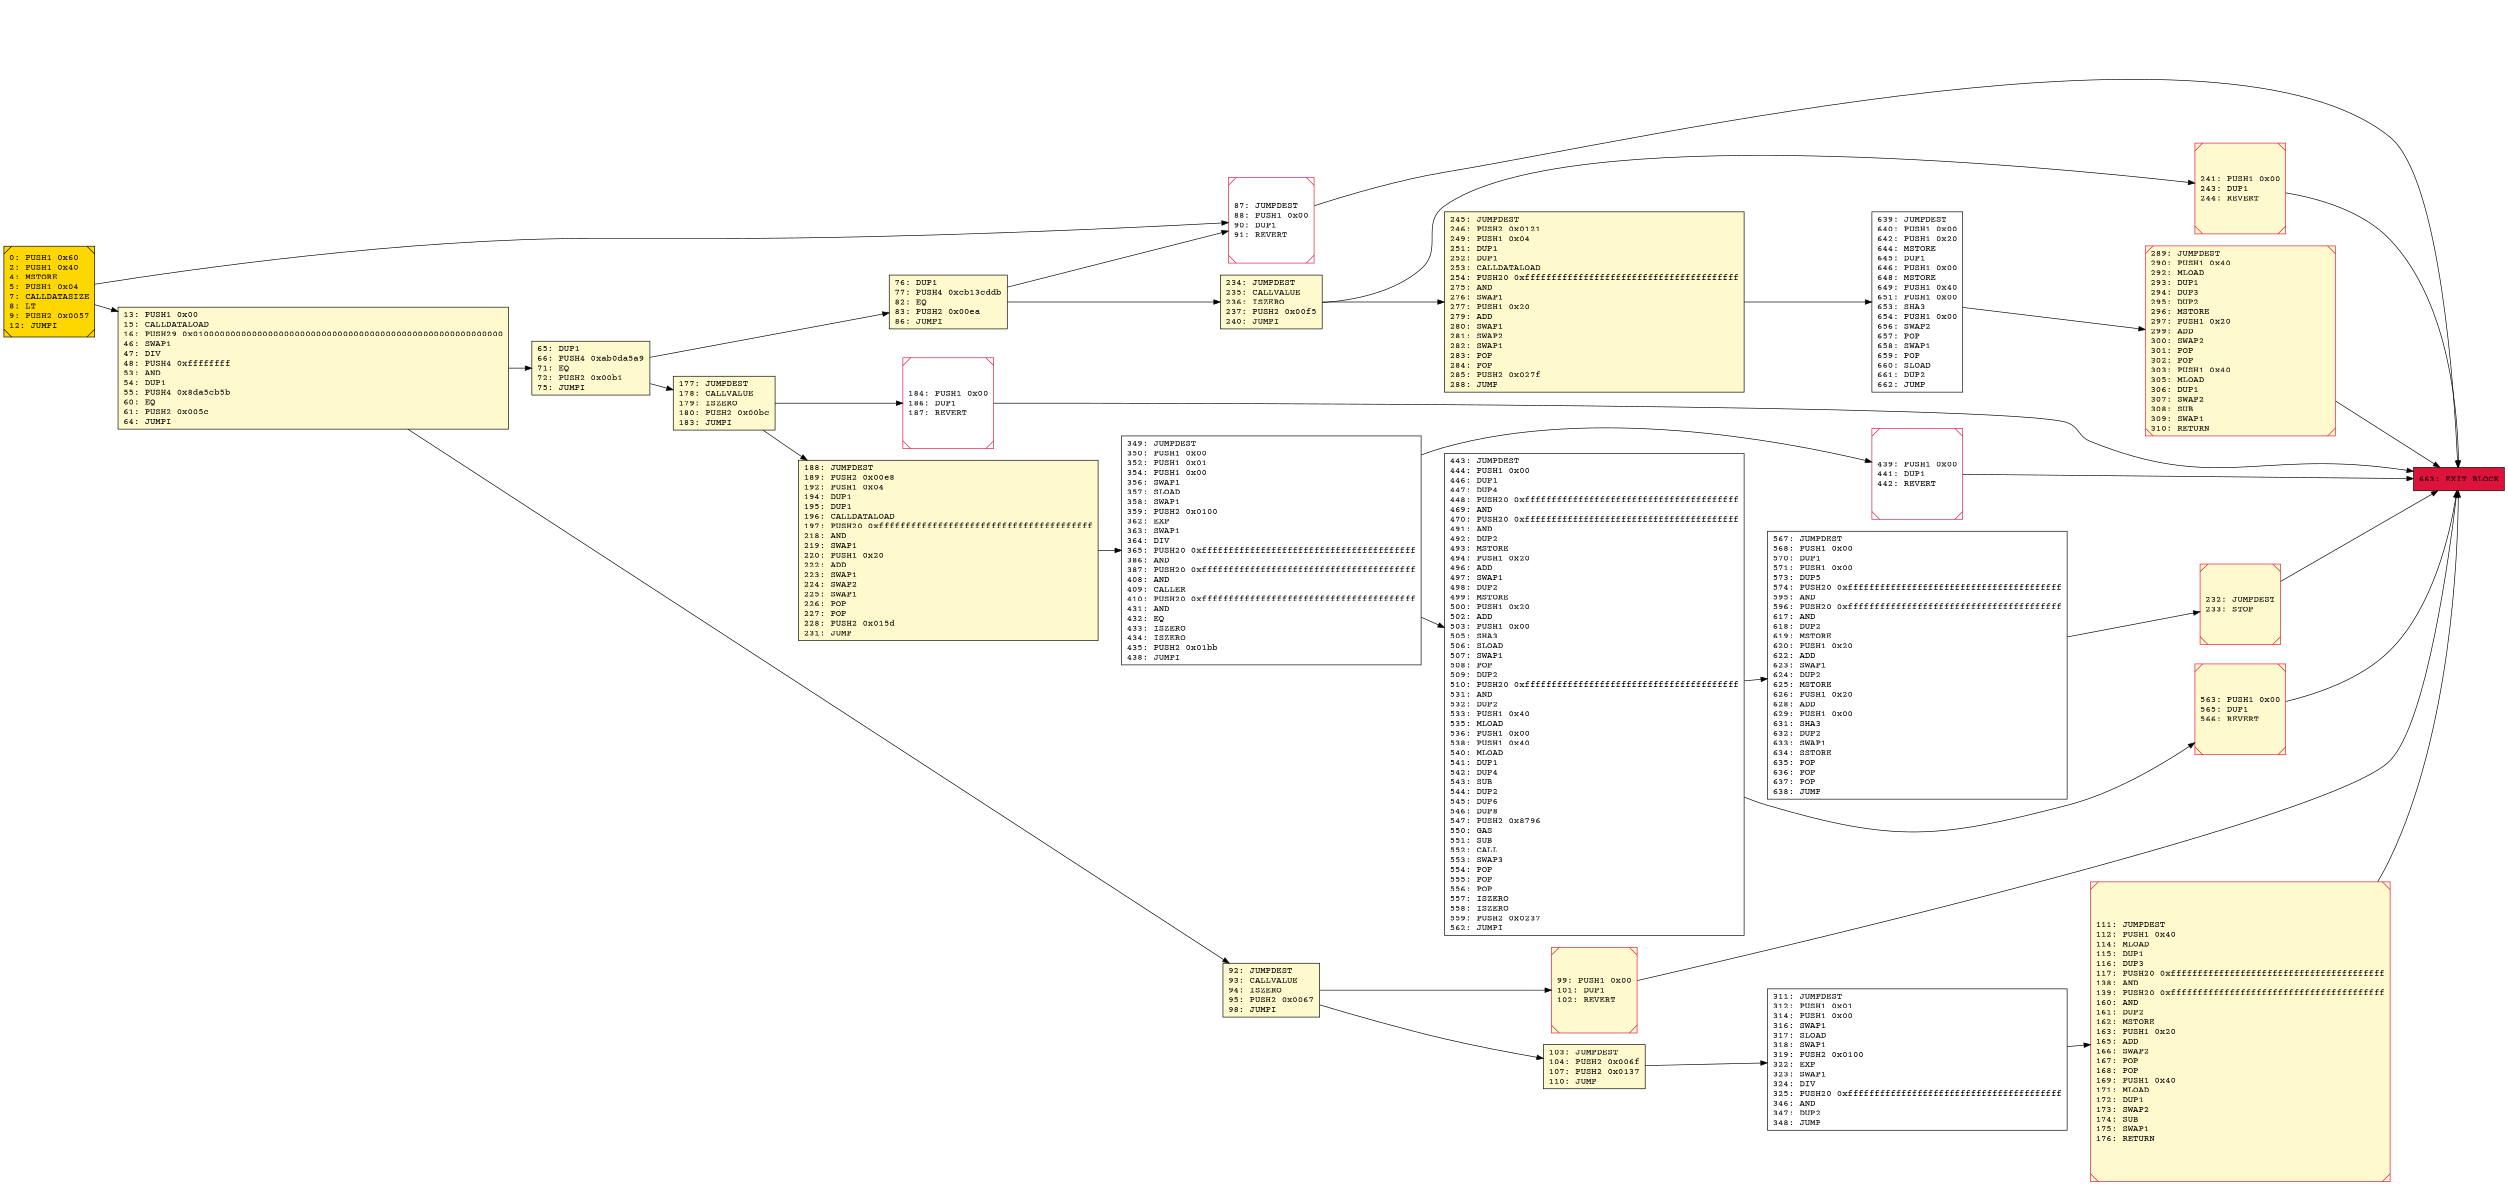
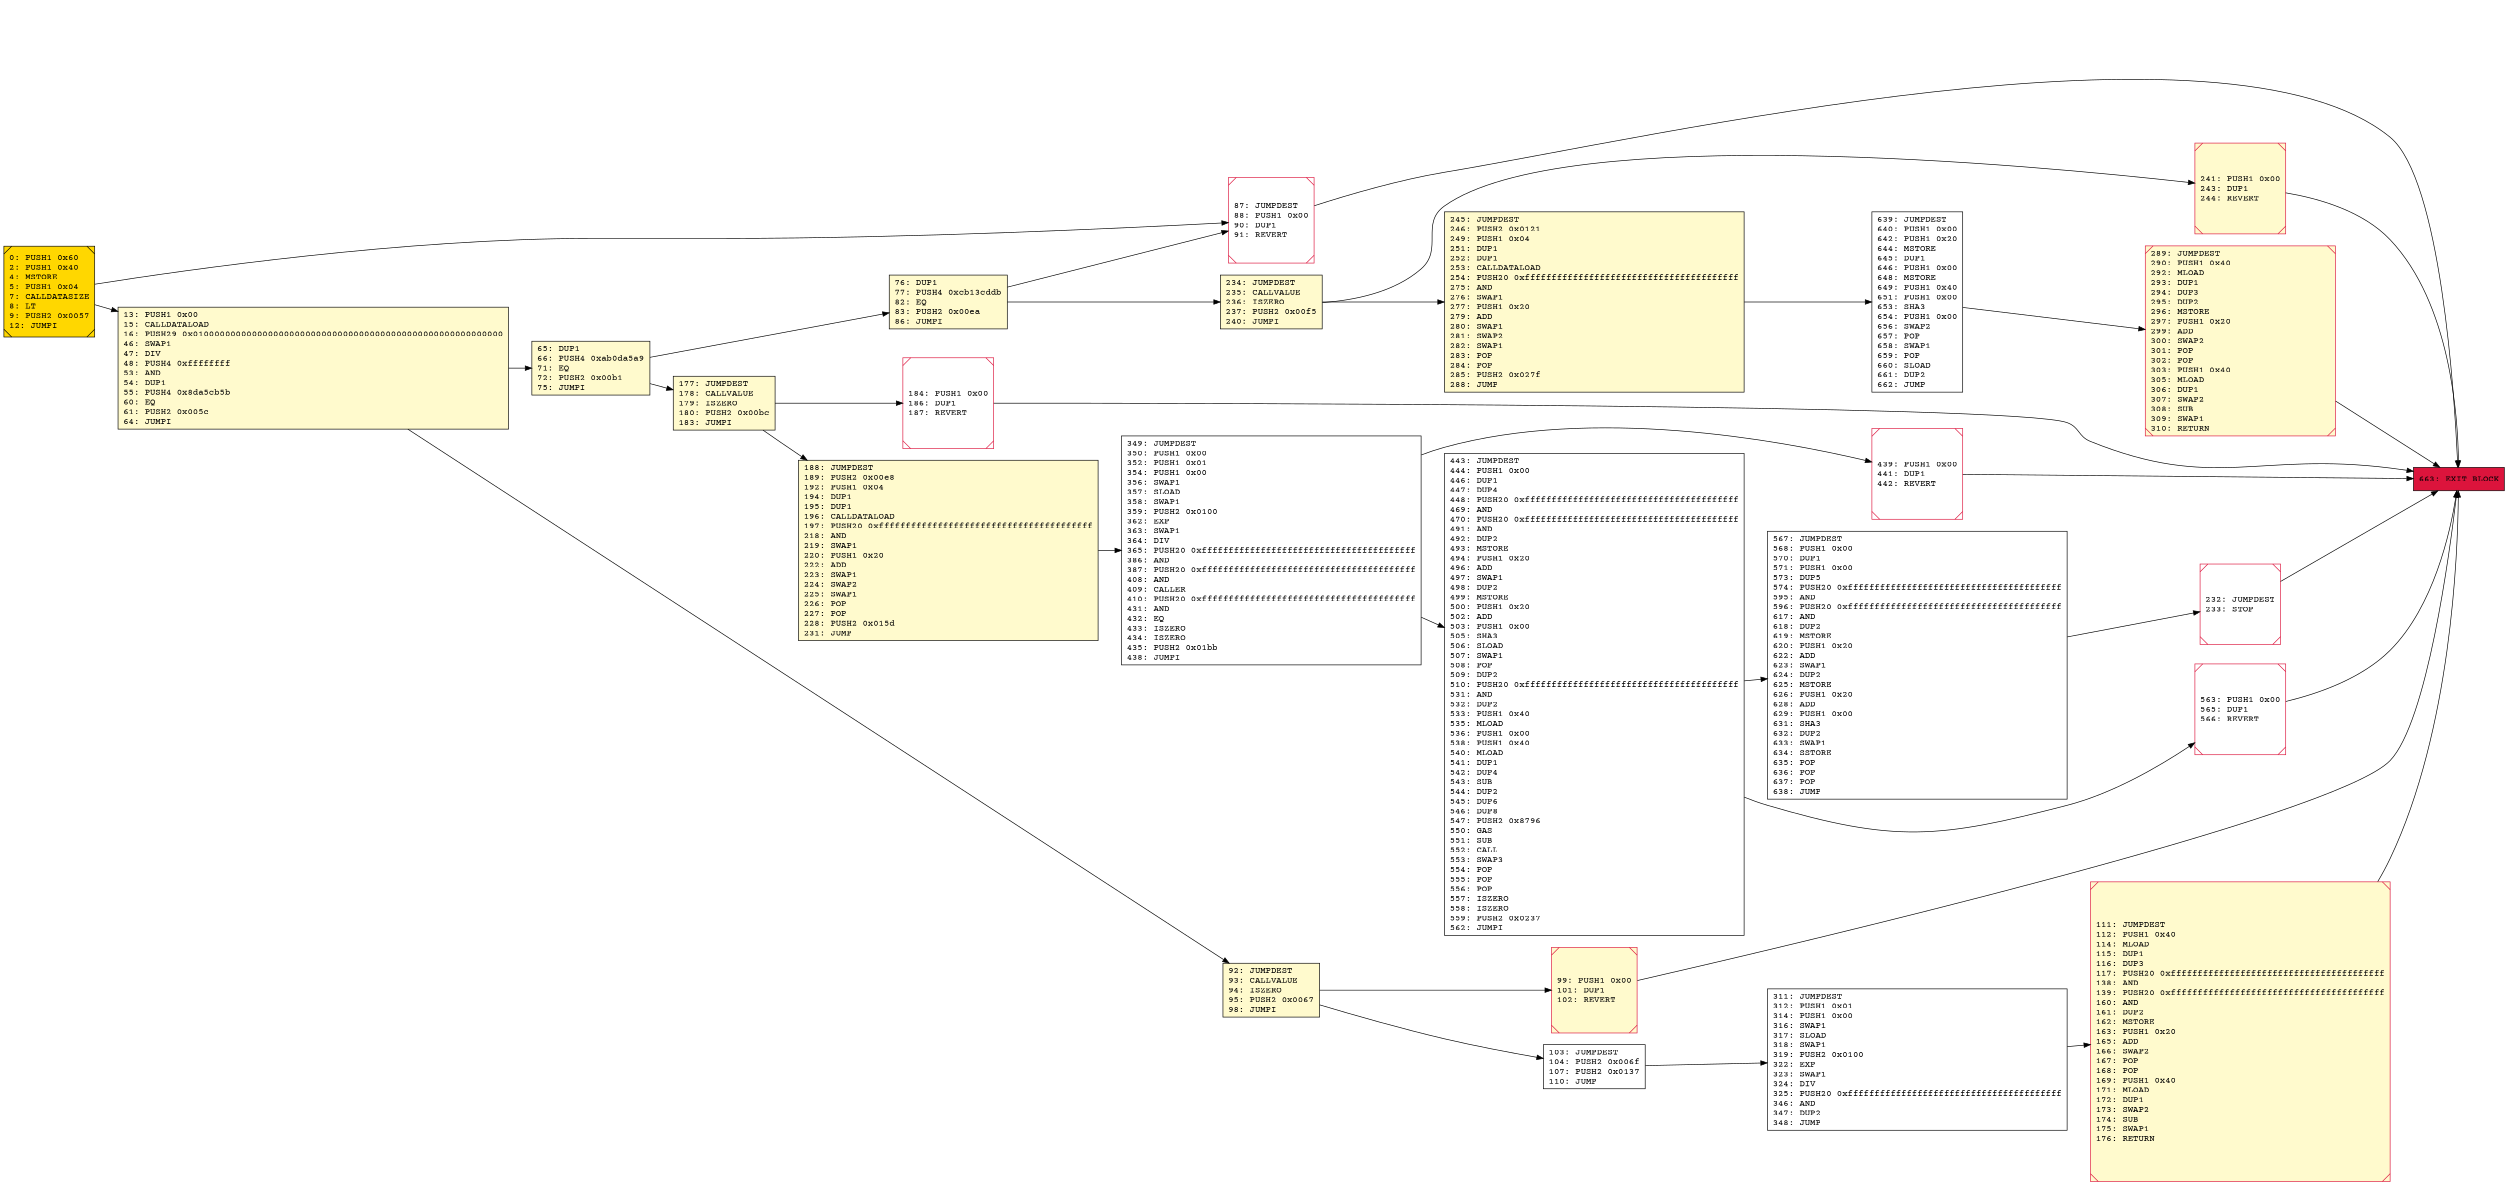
(2240, 604) -> (2240, 604)
(2240, 709) -> (2240, 709)
(1594, 1067) -> (1594, 1067)
